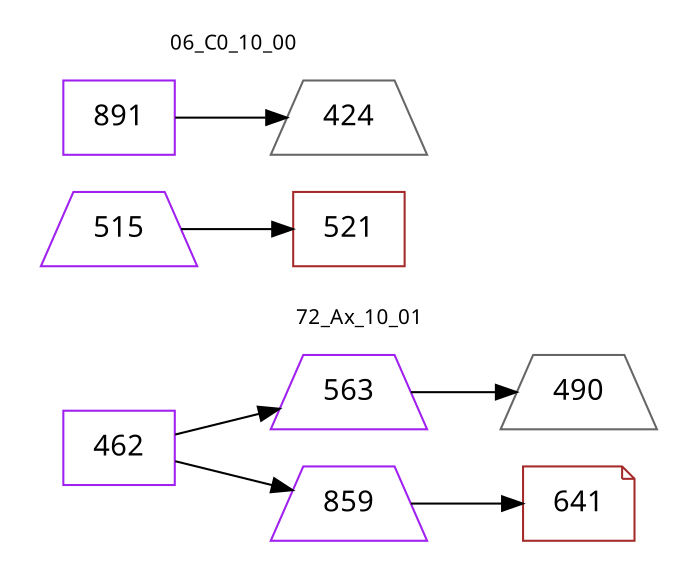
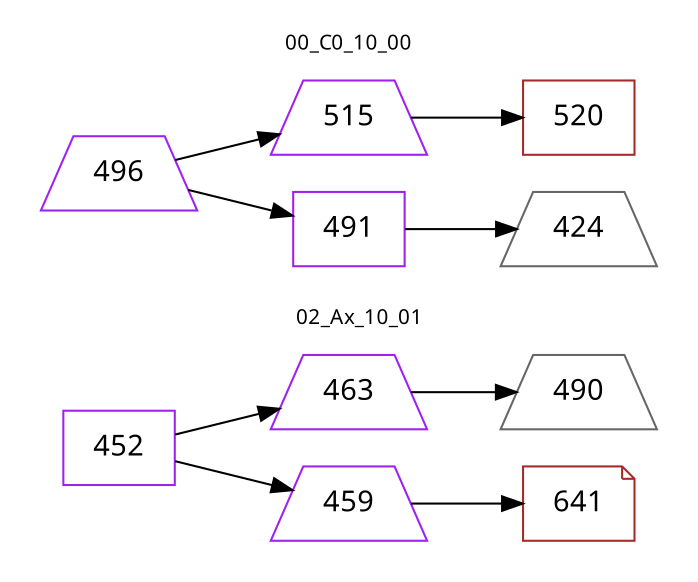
(234, 44) -> (349, 44)
(119, 118) -> (349, 229)
none -> (119, 173)
(349, 229) -> (579, 118)
(360, 319) -> (360, 319)
(349, 392) -> (349, 392)
(119, 448) -> (119, 448)
(349, 504) -> (349, 504)
